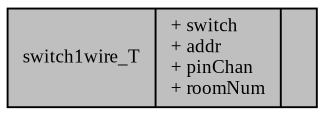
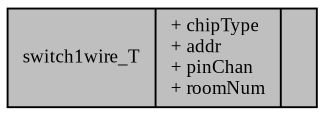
(205, 26) -> (215, 26)
